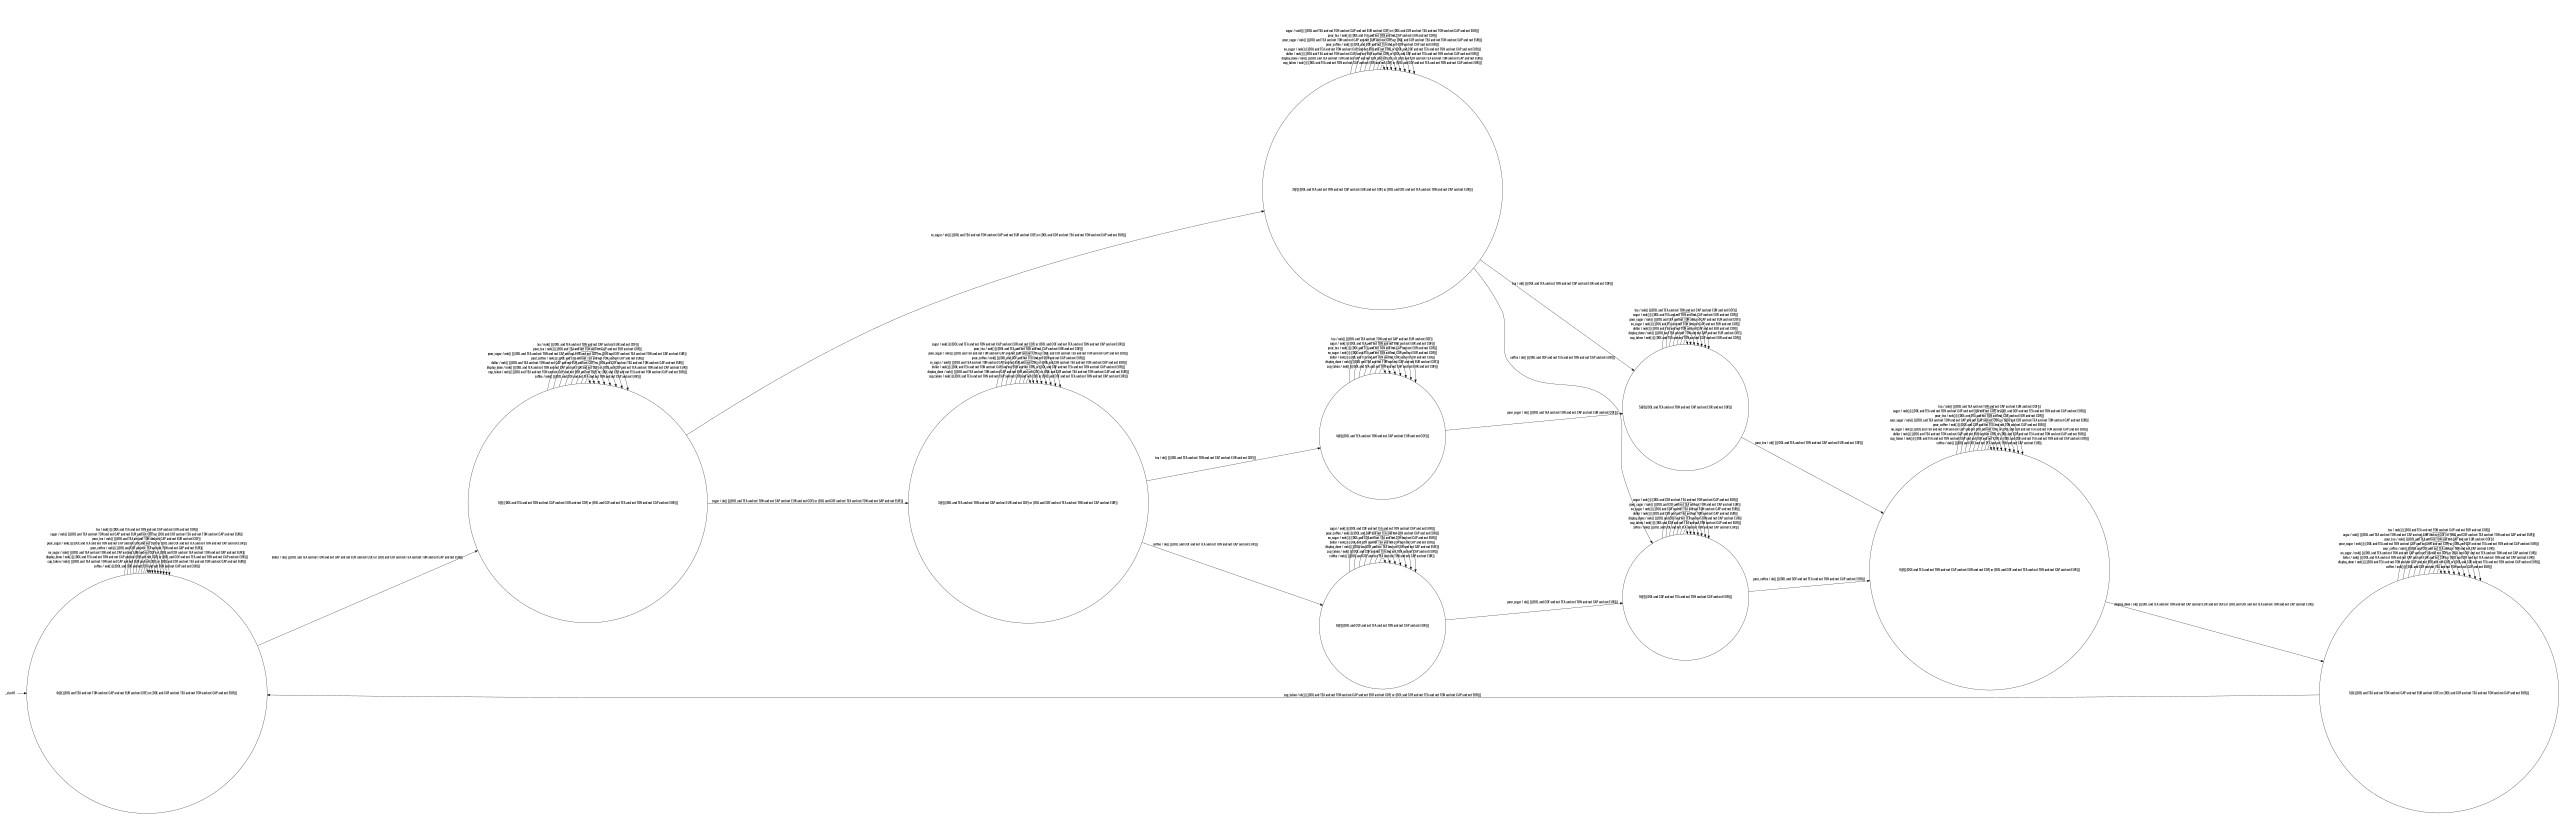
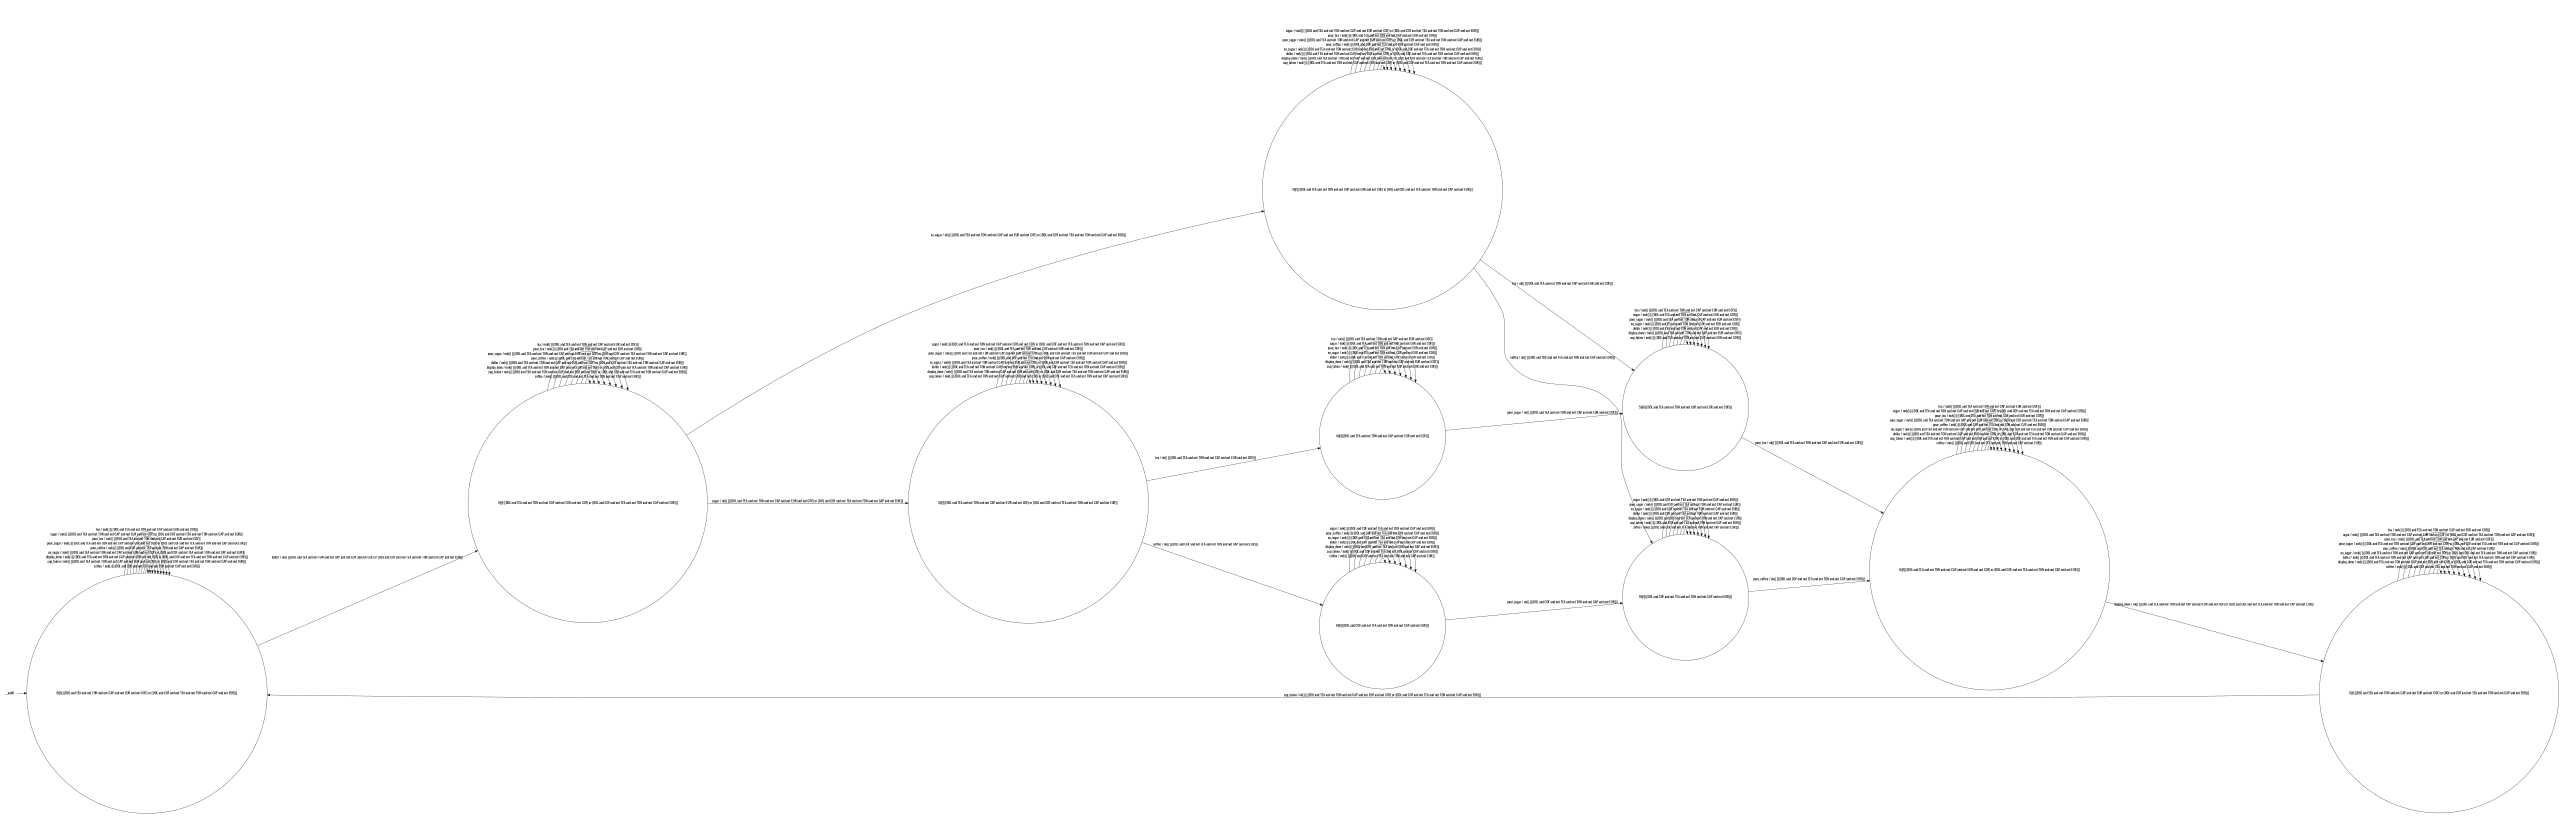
(10, 693) -> (10, 693)
